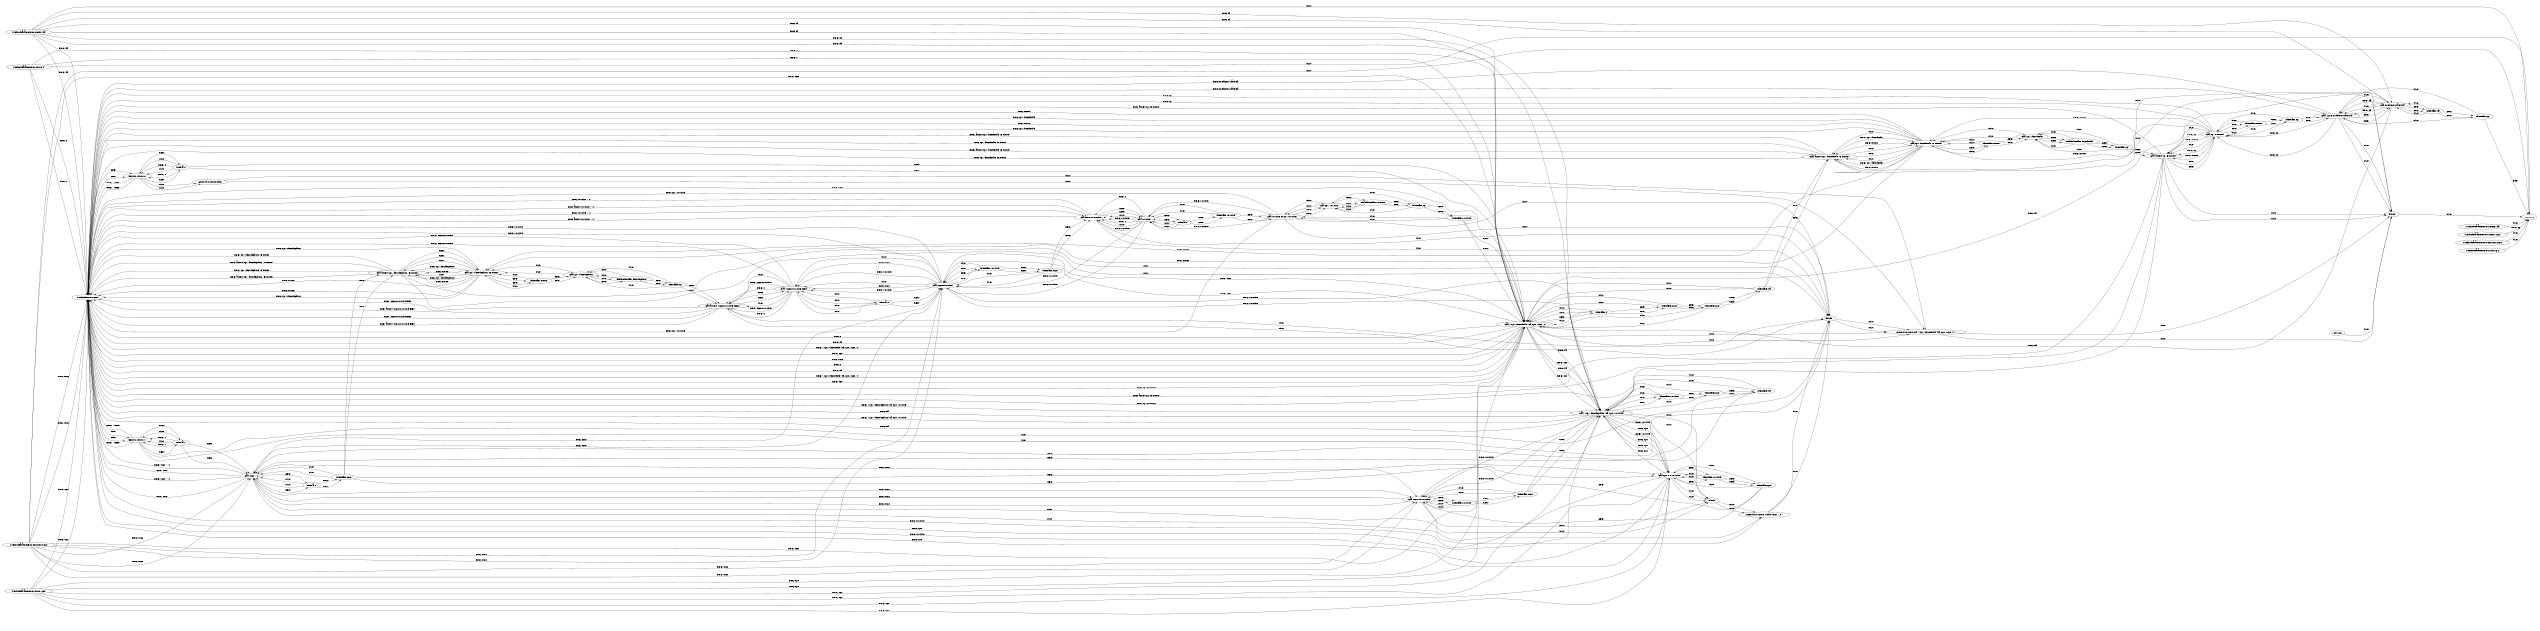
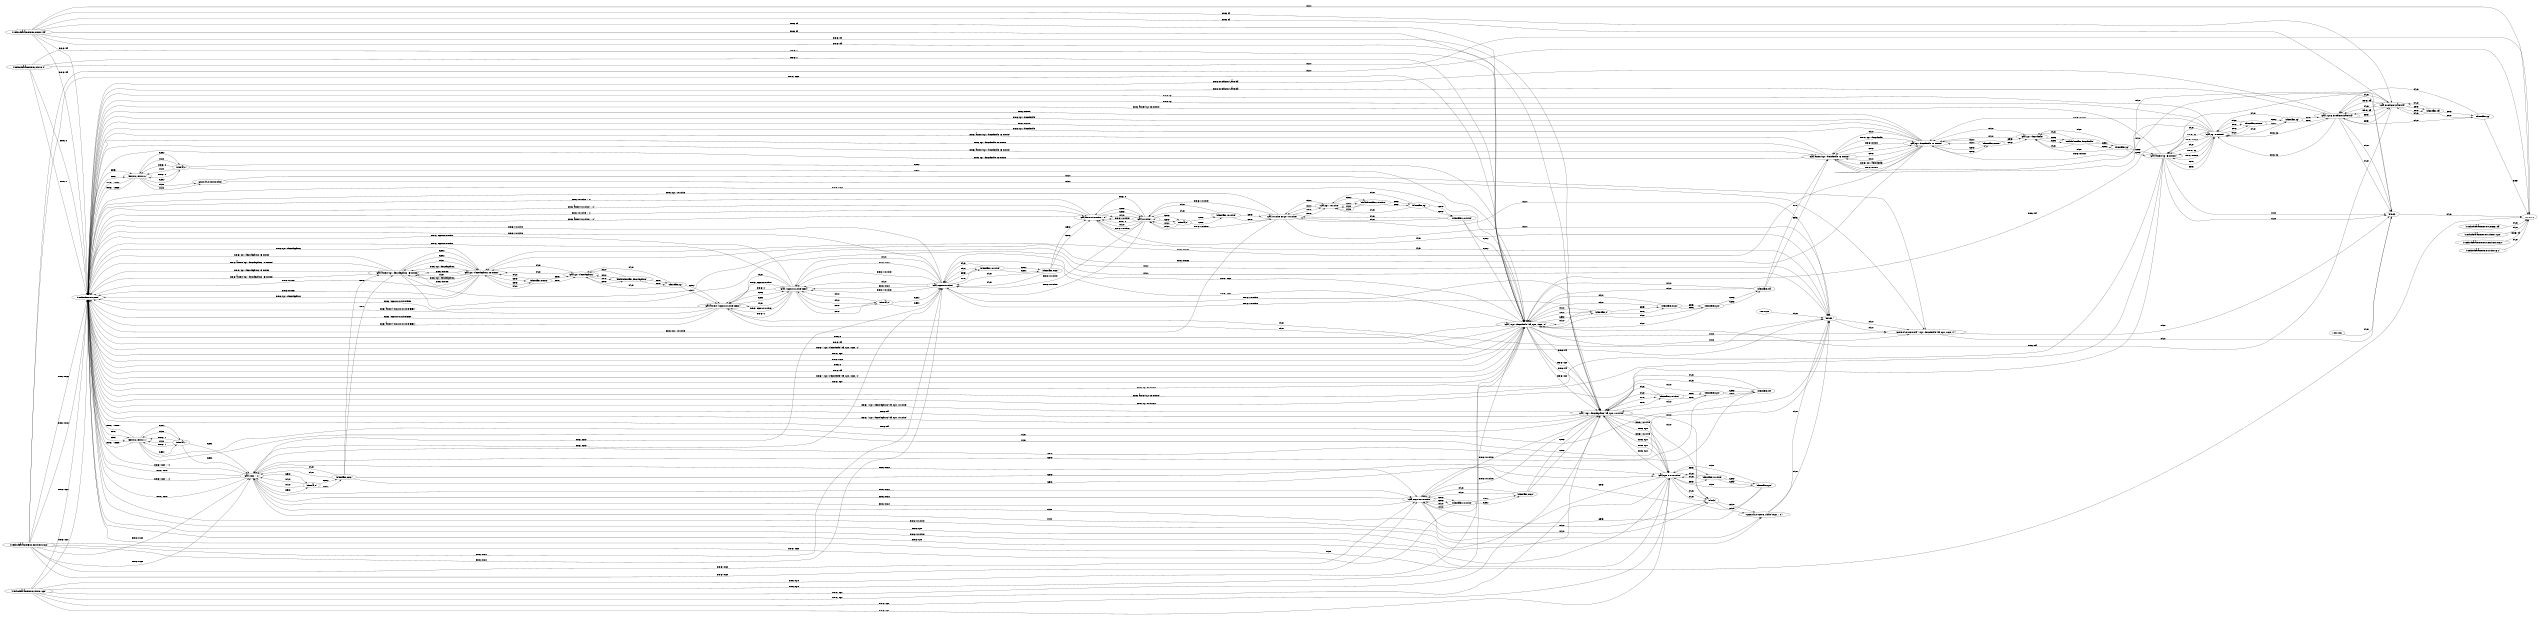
(2516, 227) -> (2516, 227)
(2516, 233) -> (2516, 233)
none -> (1764, 311)
none -> (1253, 551)
